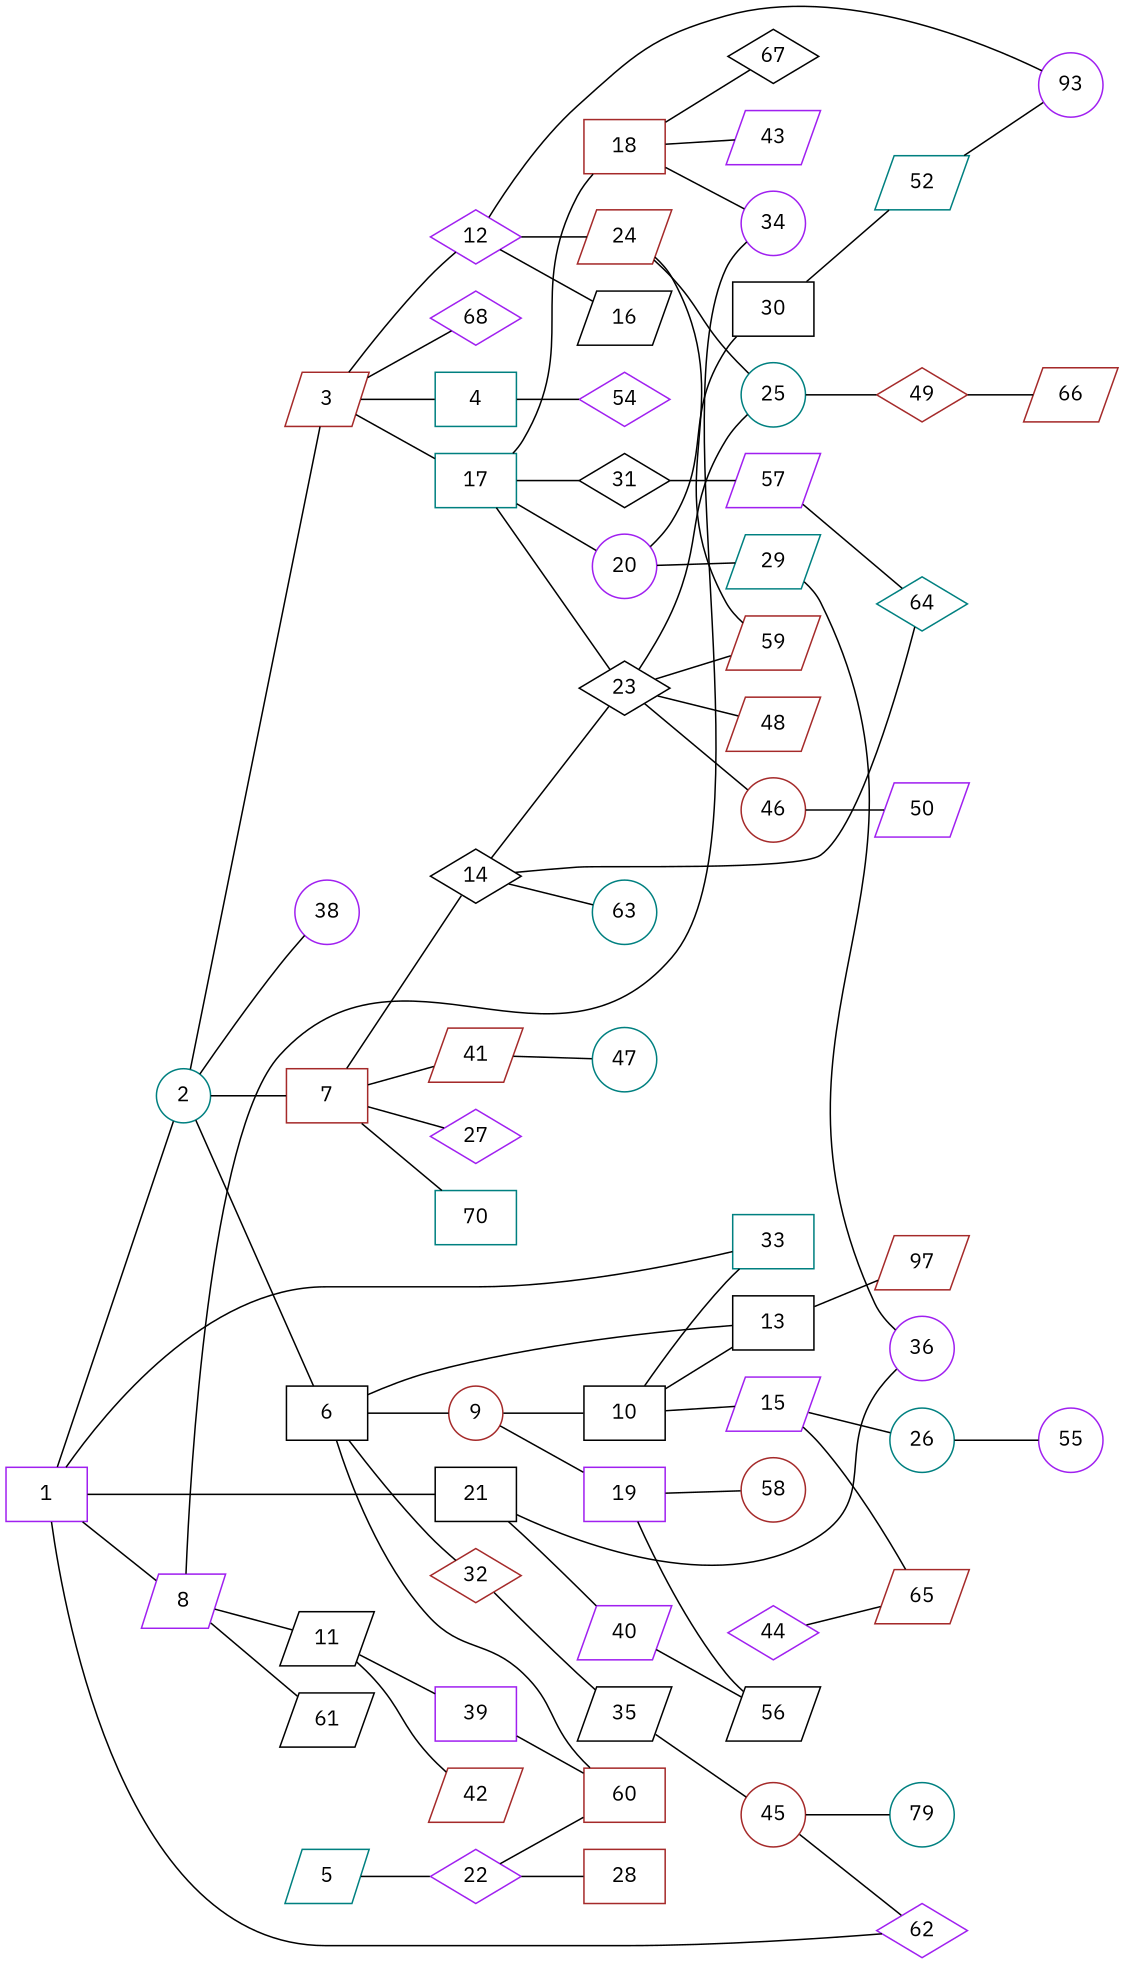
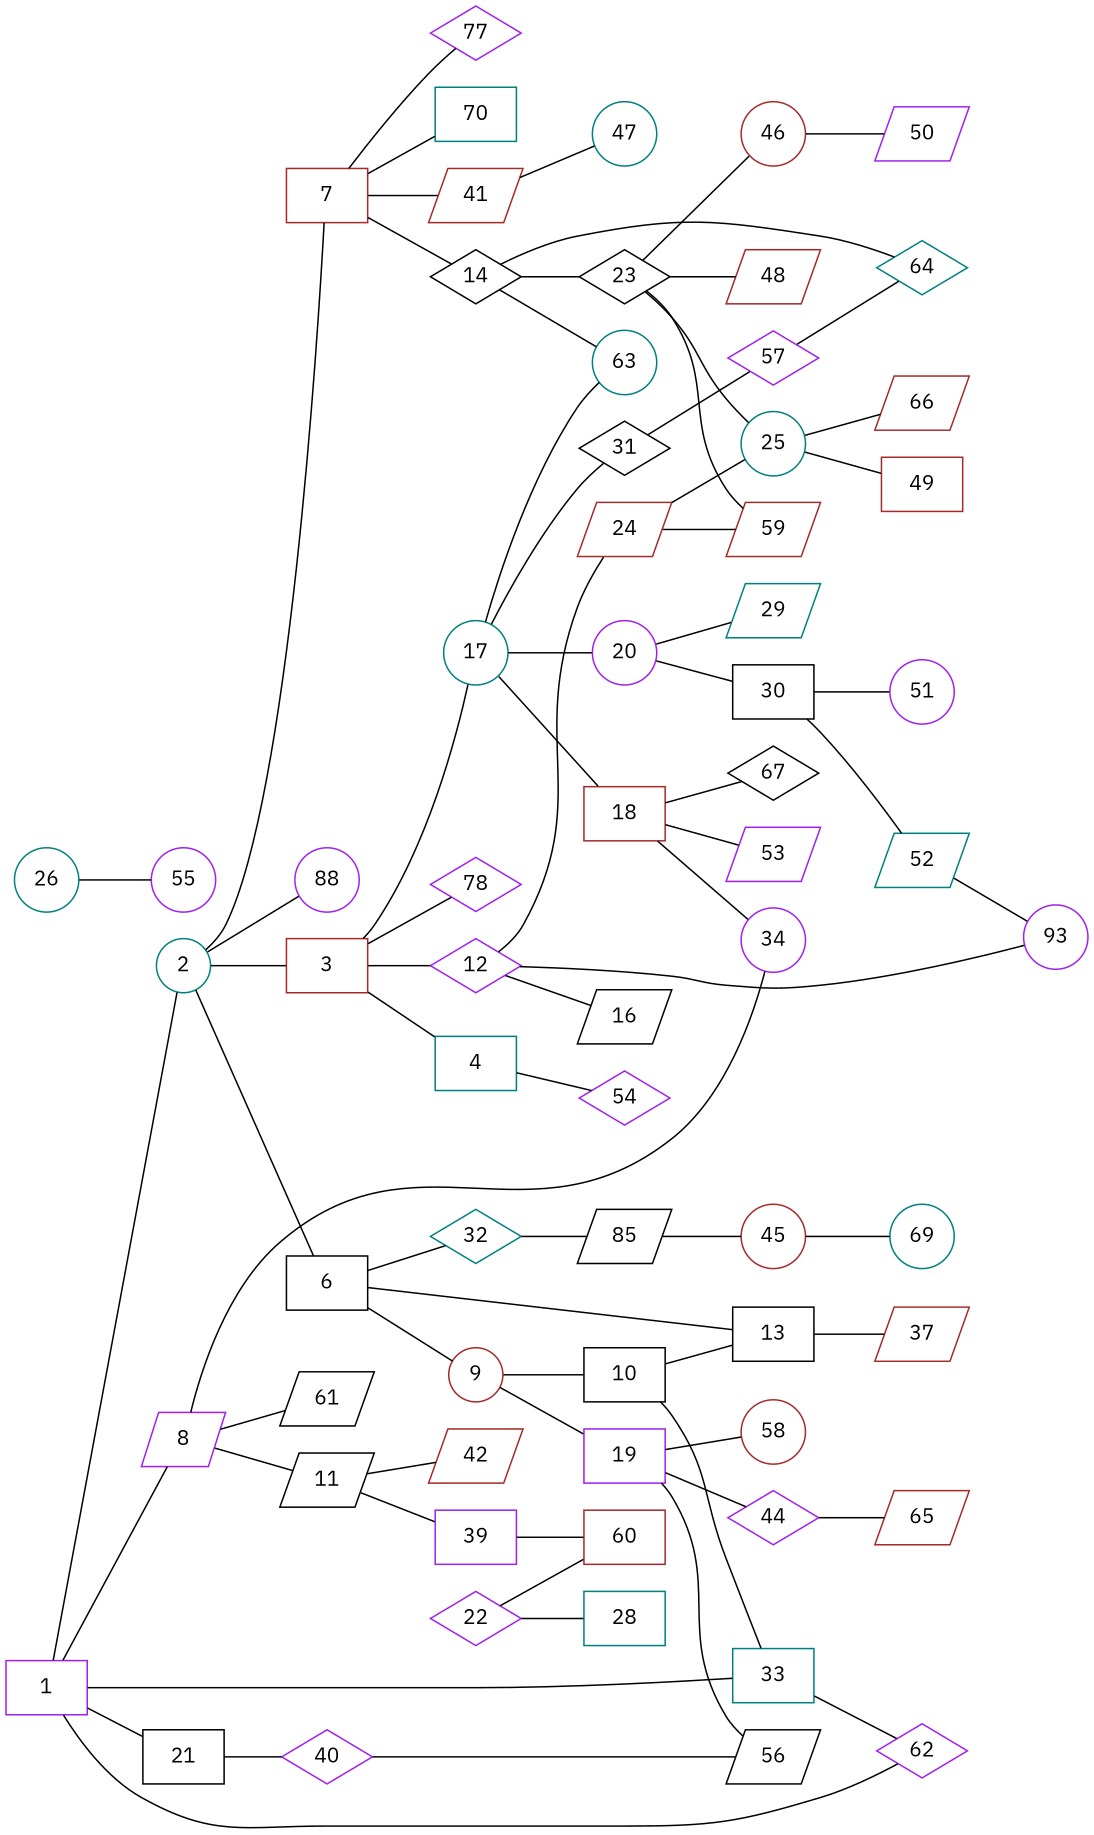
(773, 138) -> (773, 854)
(476, 318) -> (476, 884)
(922, 395) -> (922, 484)
(1000, 395) -> (843, 425)
(327, 399) -> (327, 966)
(476, 481) -> (476, 653)
(773, 481) -> (773, 358)
(553, 589) -> (530, 496)
none -> (922, 692)
(327, 912) -> (327, 880)
(476, 1136) -> (476, 33)
(922, 1263) -> (922, 1334)
(922, 1348) -> none
(773, 1404) -> none
none -> (694, 1485)
(476, 1576) -> (476, 1236)
(439, 1626) -> none
(625, 1633) -> (327, 1757)
(625, 1714) -> (625, 1236)
(922, 1815) -> (922, 1236)
(850, 1875) -> (855, 1717)
(327, 1876) -> none
(625, 1876) -> (625, 1619)
